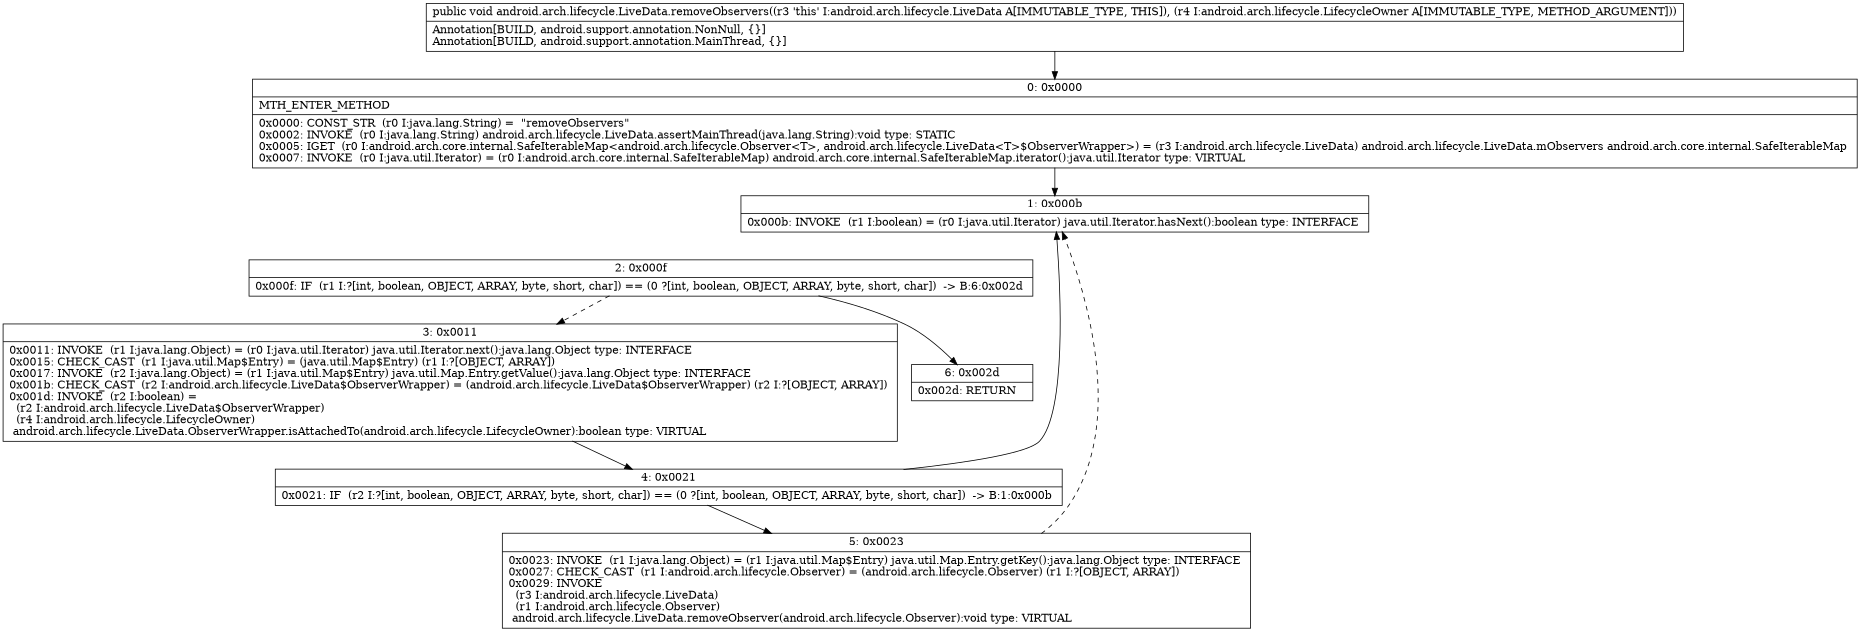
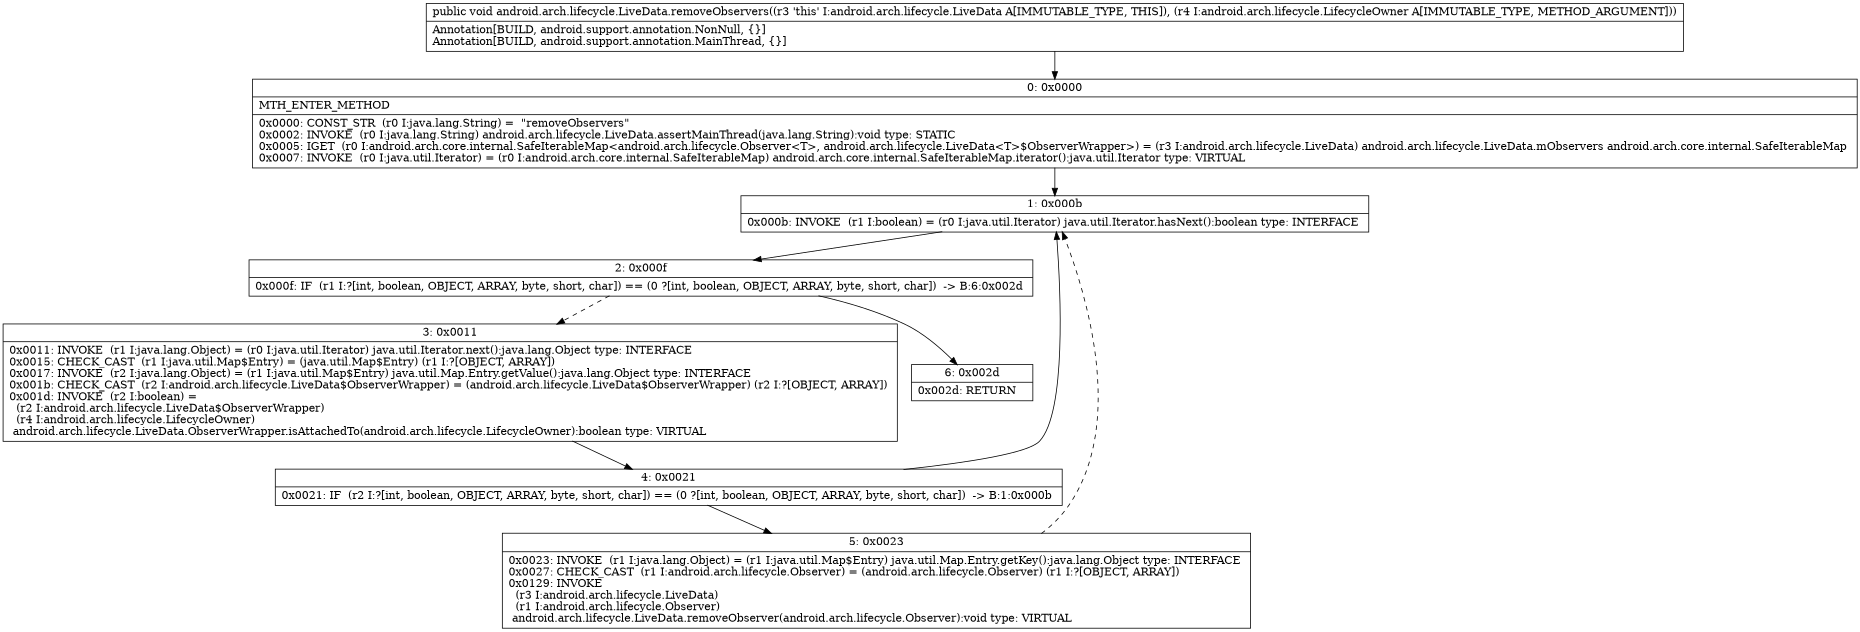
none -> (852, 245)
(559, 584) -> (559, 584)
